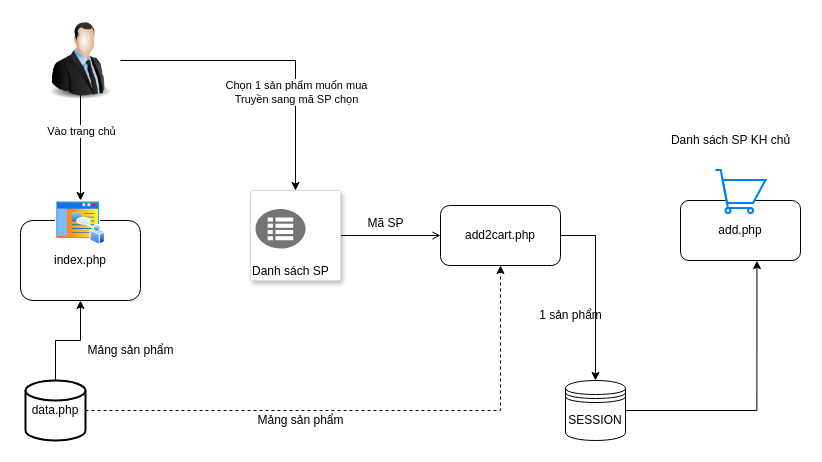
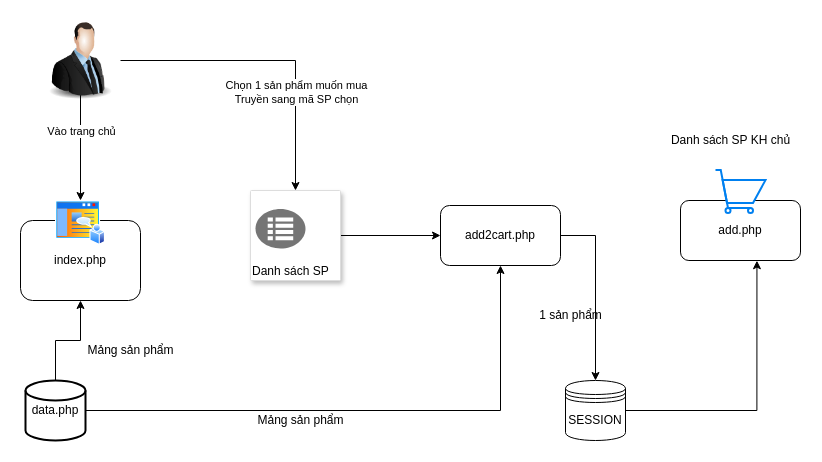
(386, 223) -> none
(433, 236) -> (432, 236)
(362, 411) -> (362, 411)
